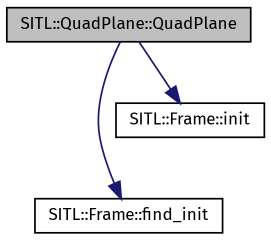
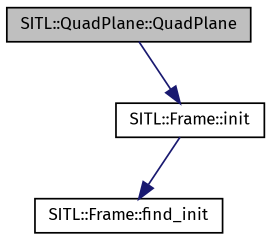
(99, 112) -> (164, 161)
